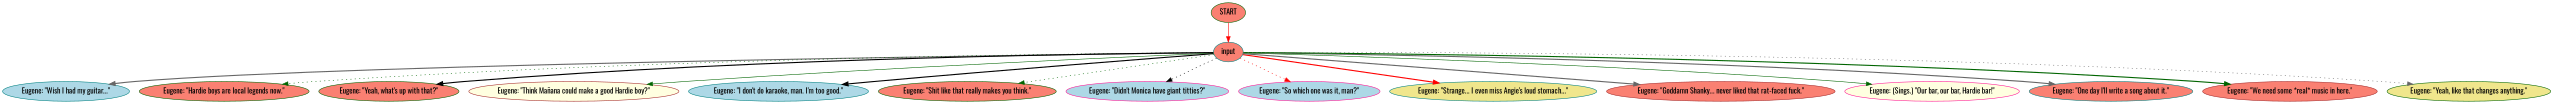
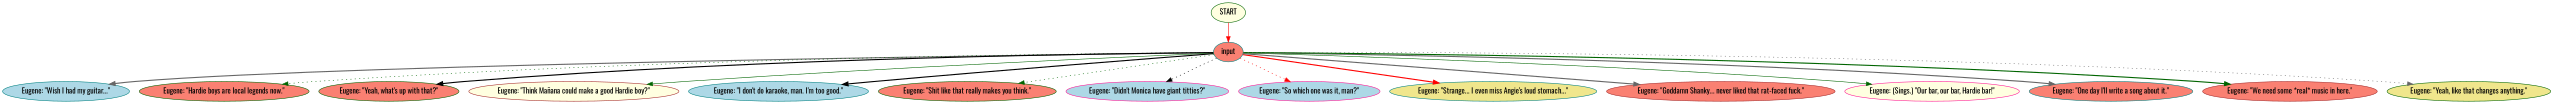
(1228, 13) -> (1228, 13)
